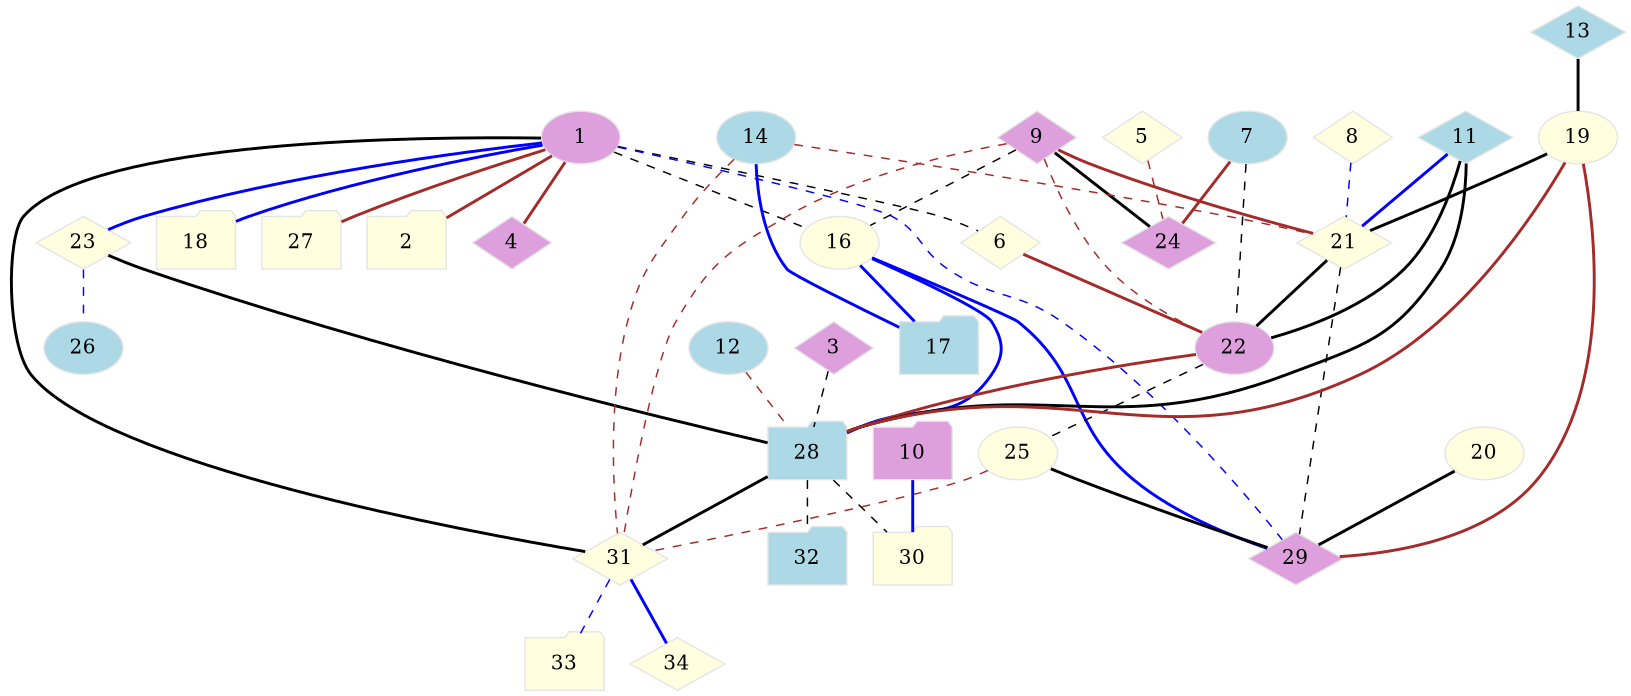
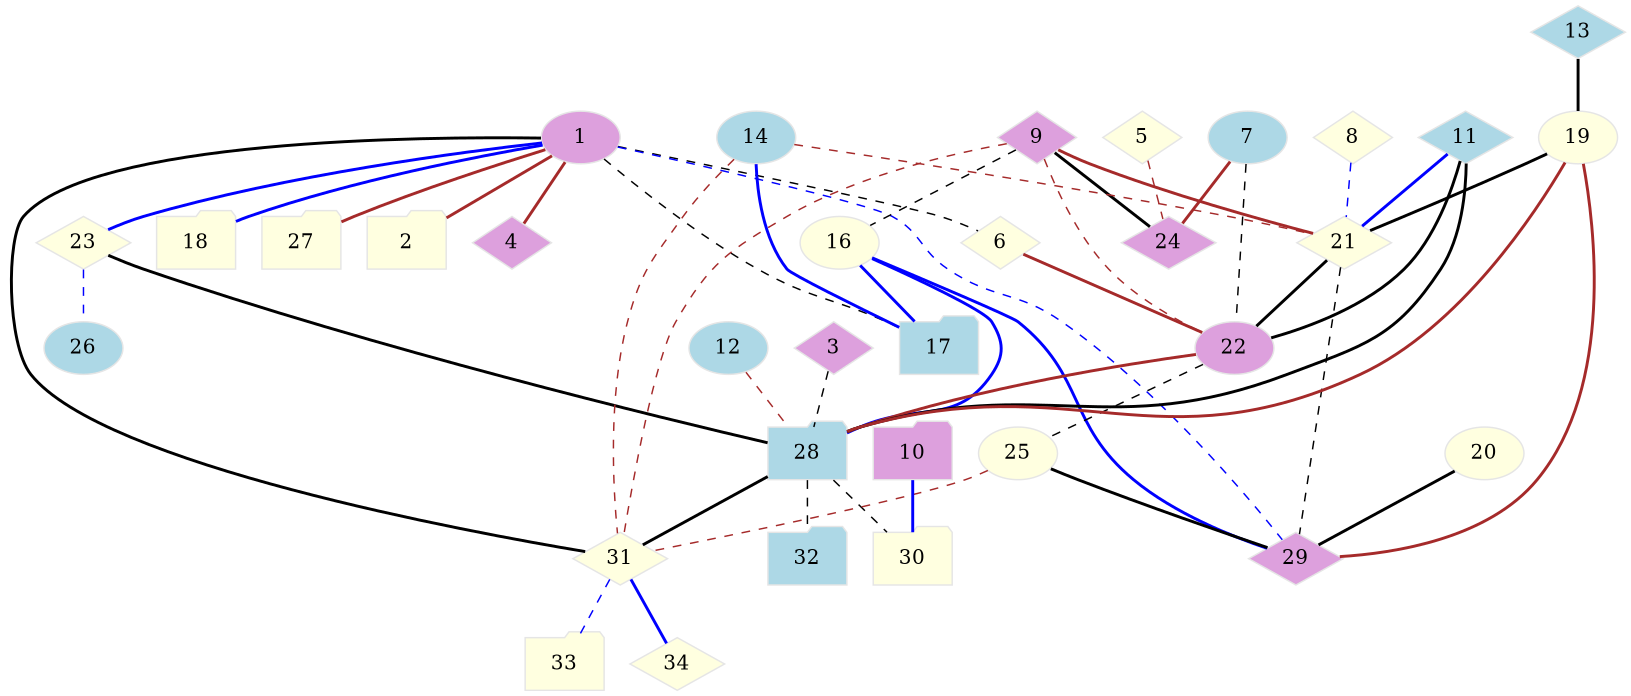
(715, 192) -> (742, 260)
